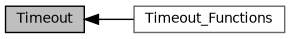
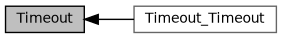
(209, 19) -> (205, 19)
